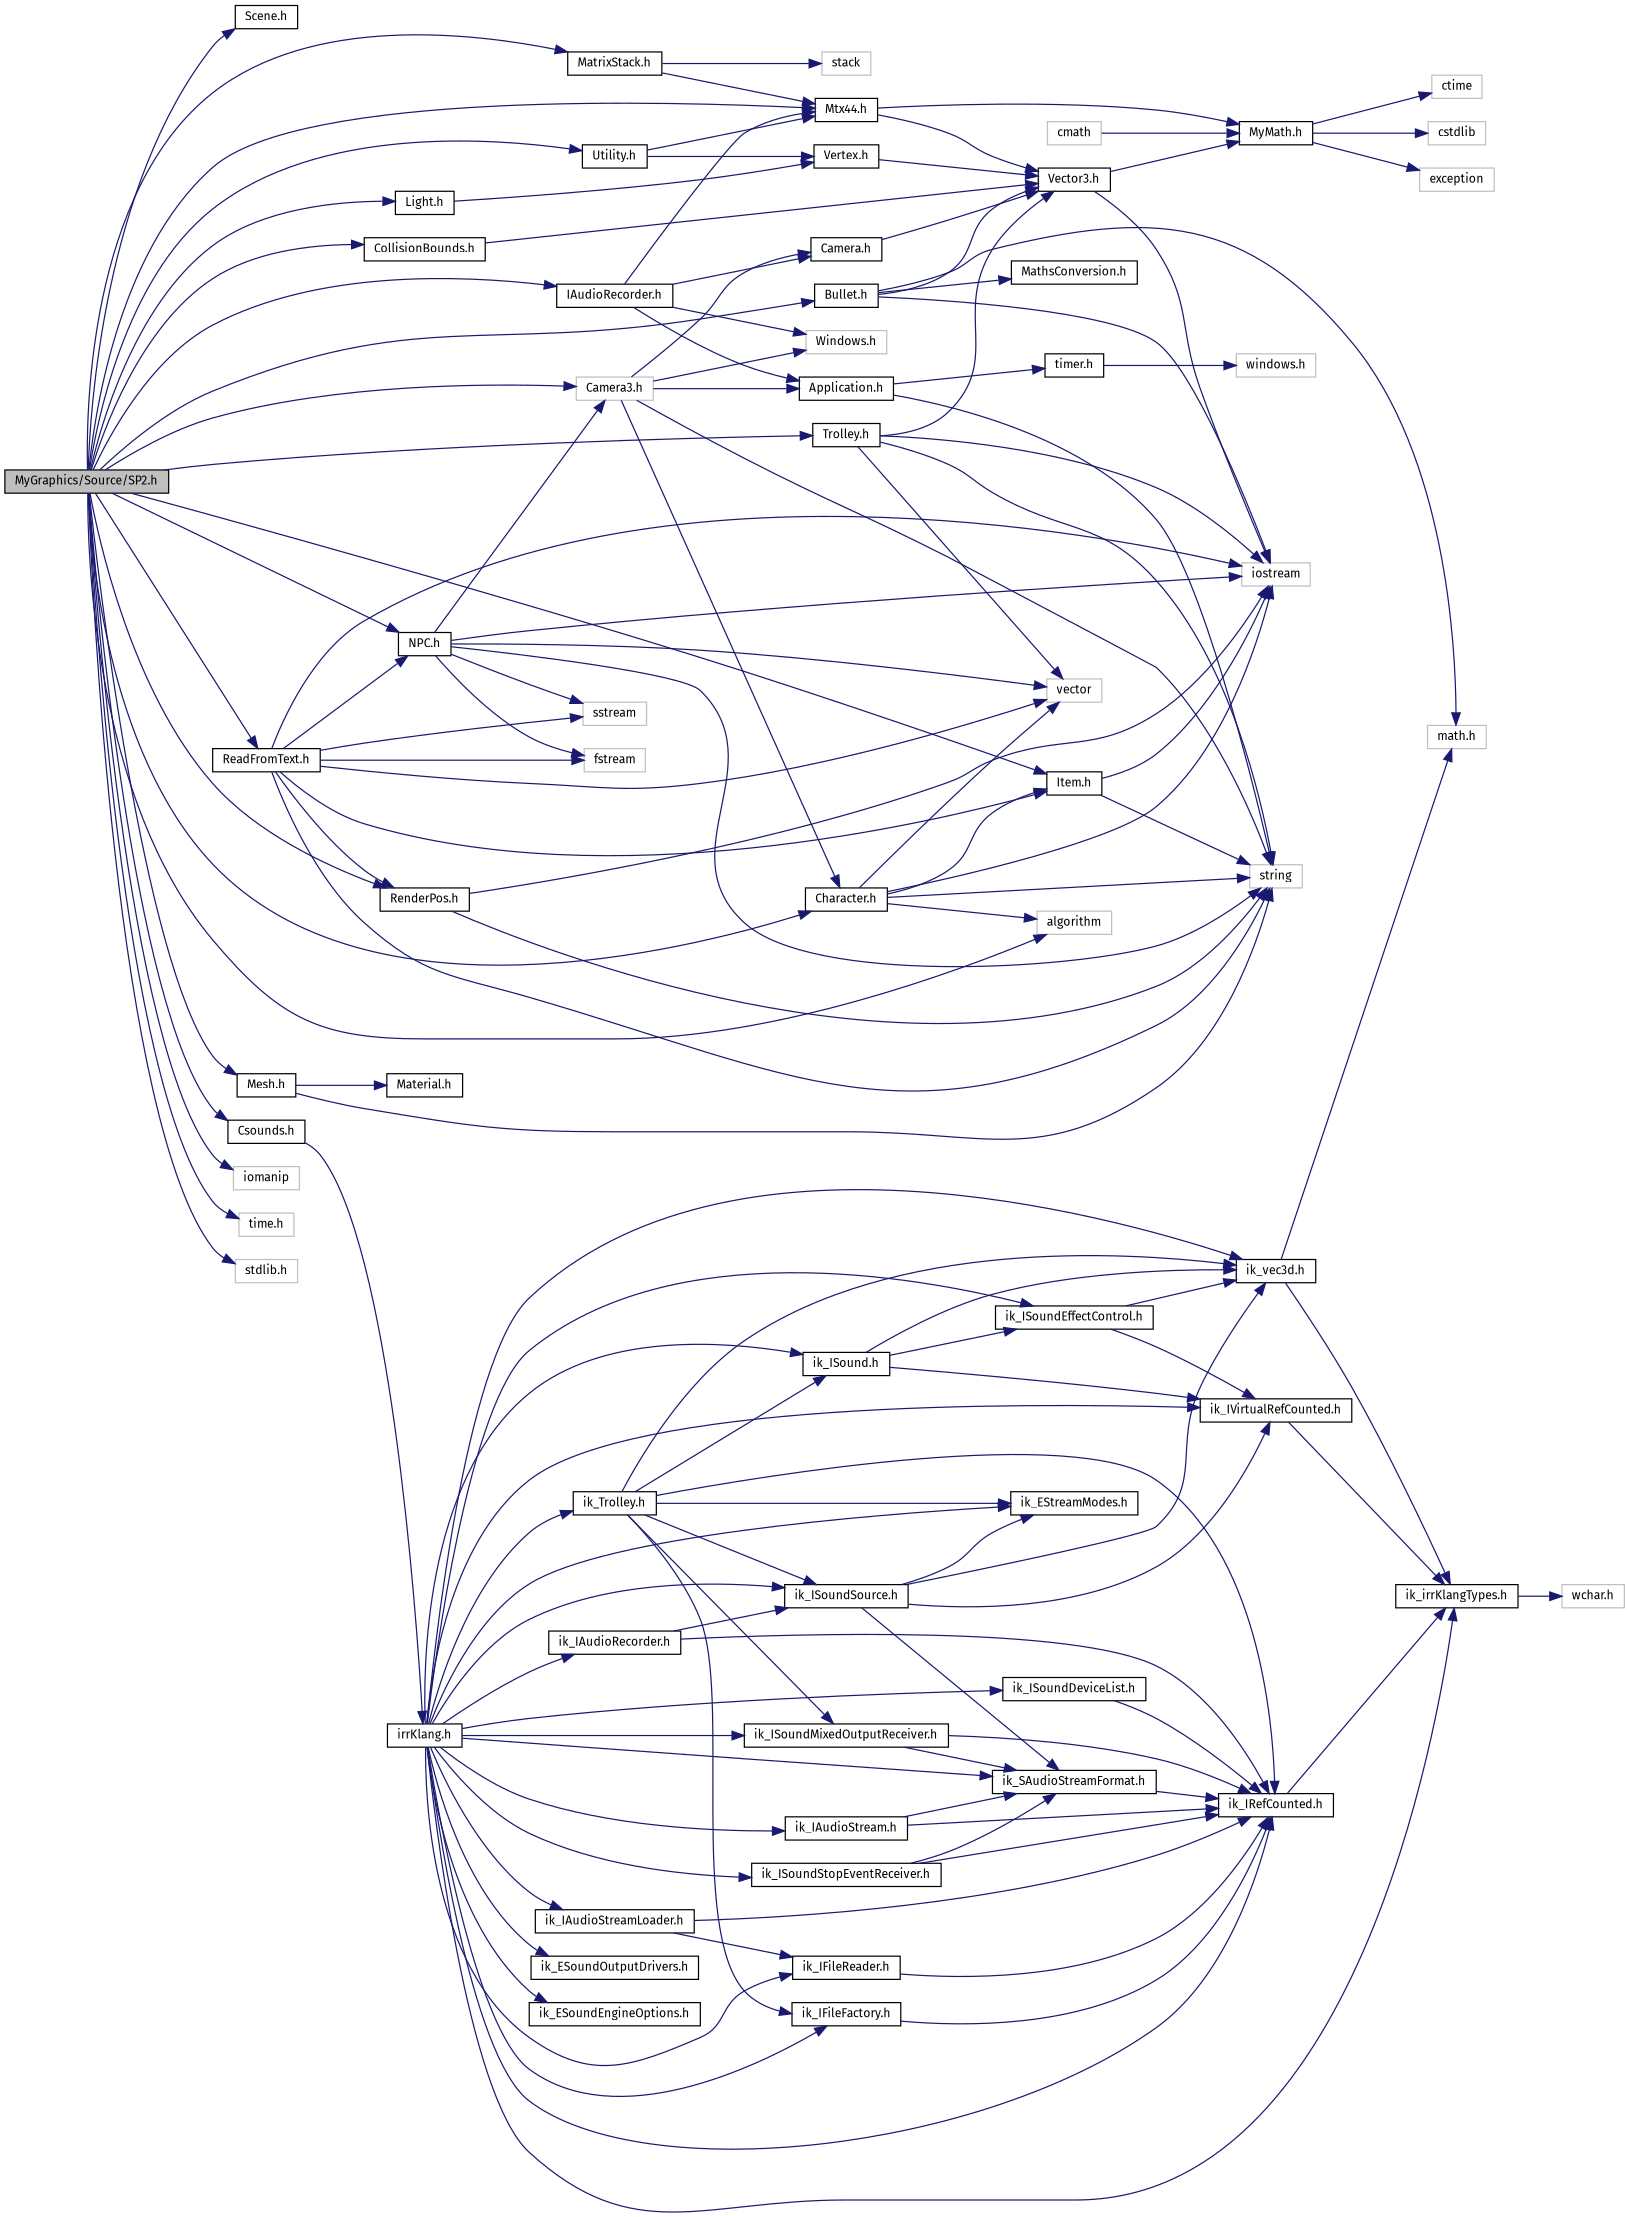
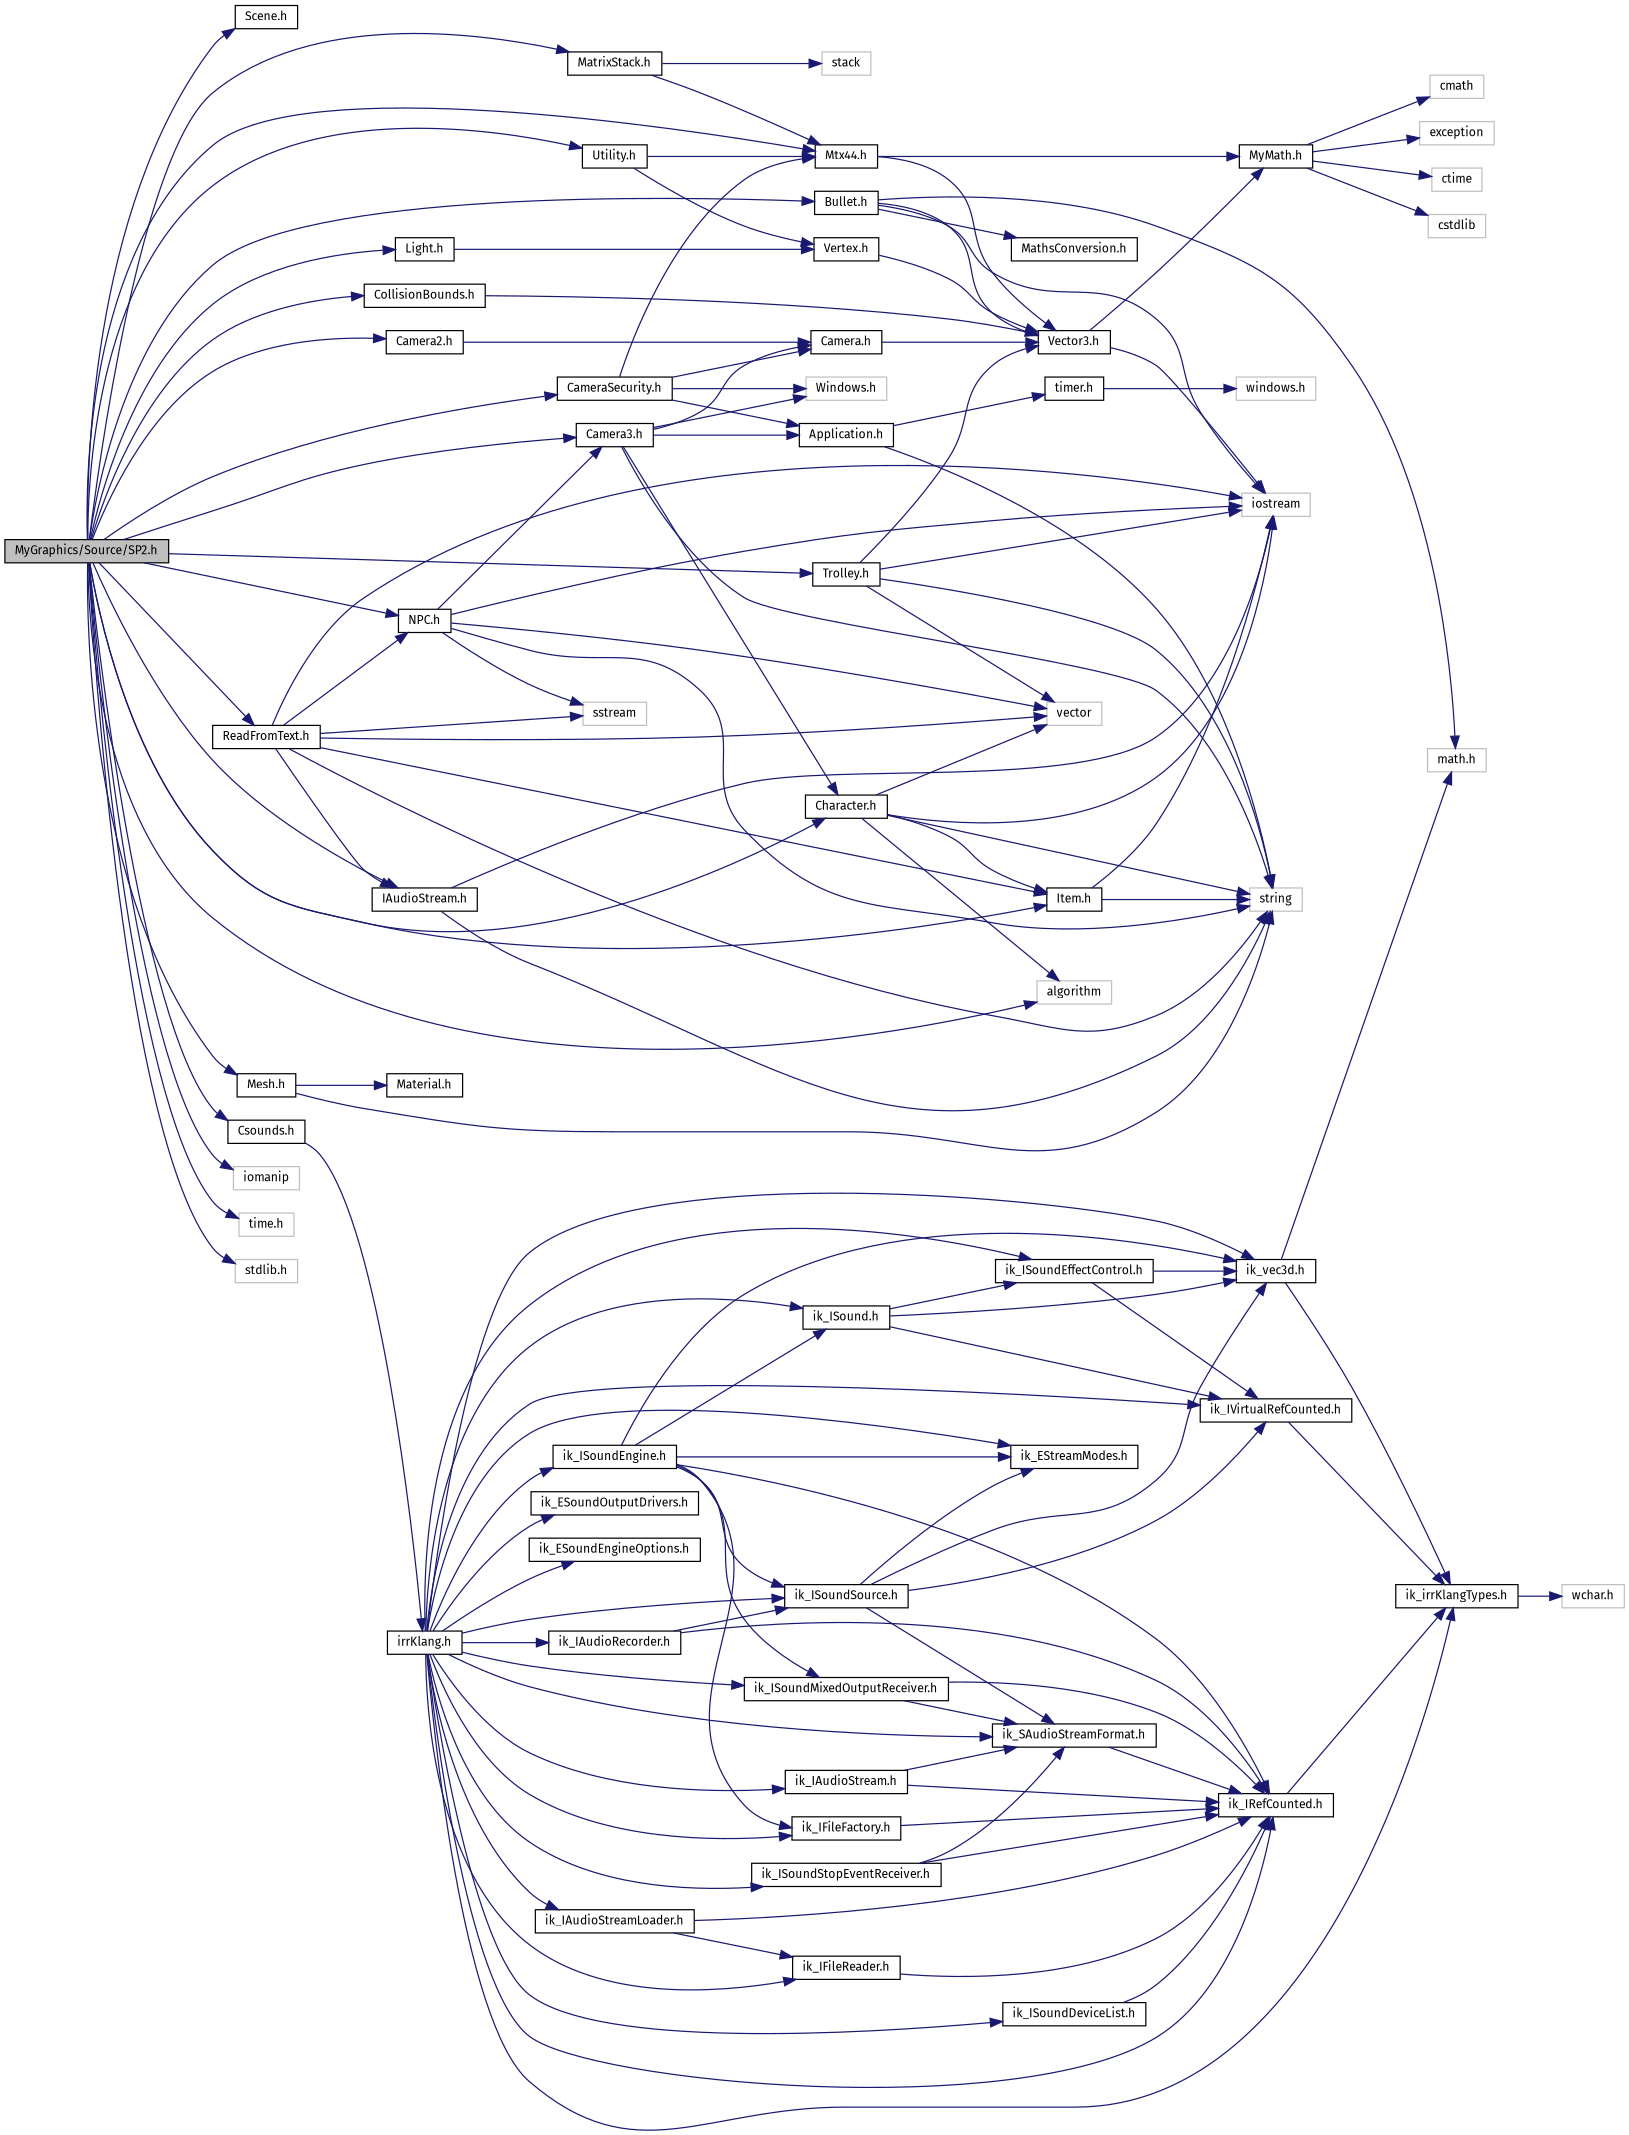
(1164, 133) -> (1362, 123)
(615, 296) -> (615, 389)
none -> (425, 342)
(615, 389) -> (615, 435)
(615, 760) -> none
(425, 900) -> (425, 900)
(615, 1503) -> (615, 1457)
